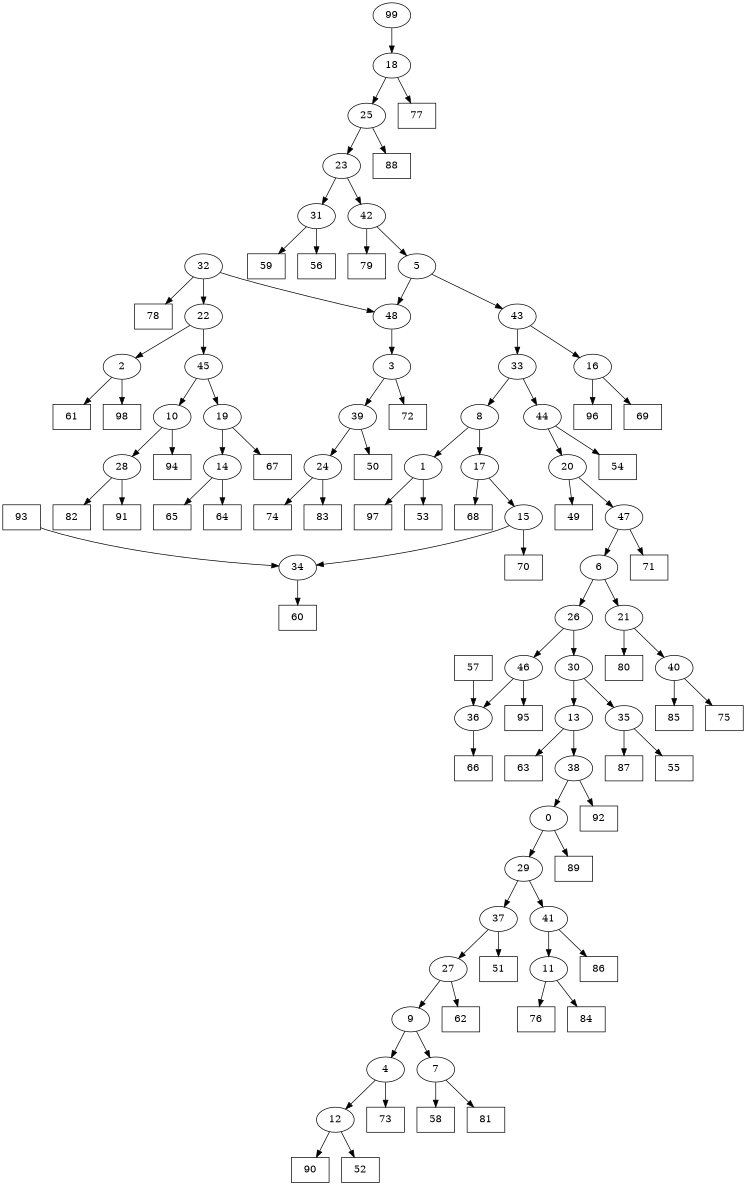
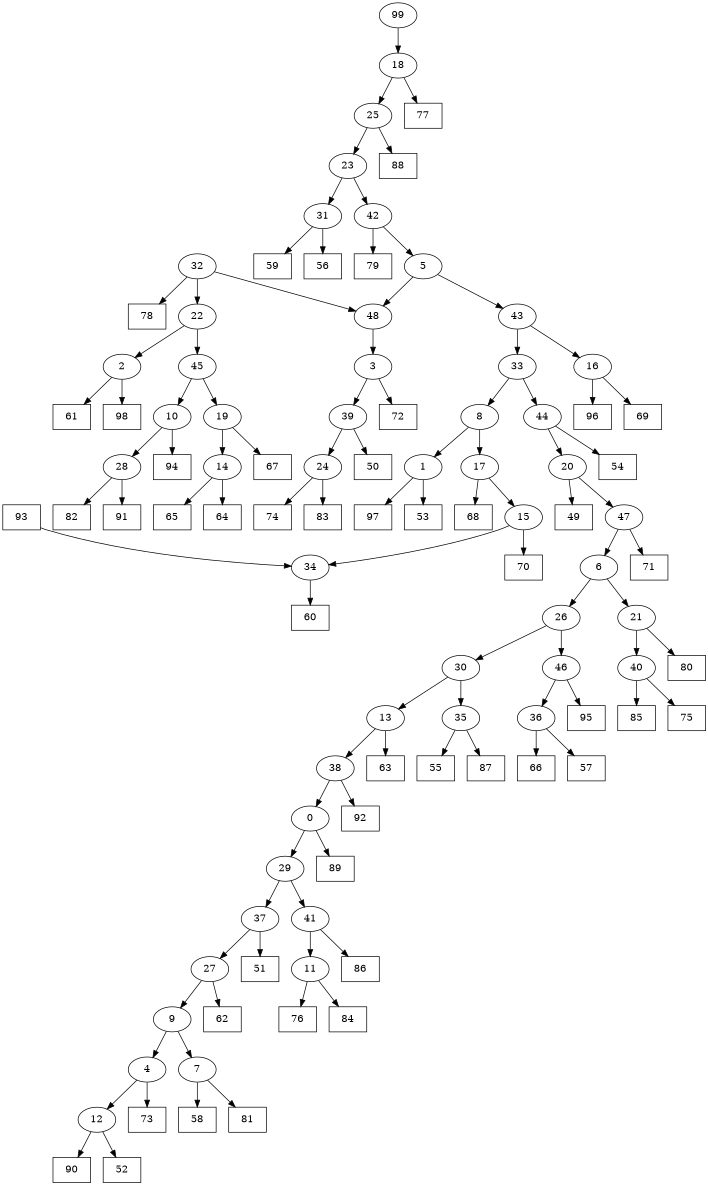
(473, 690) -> (558, 740)
